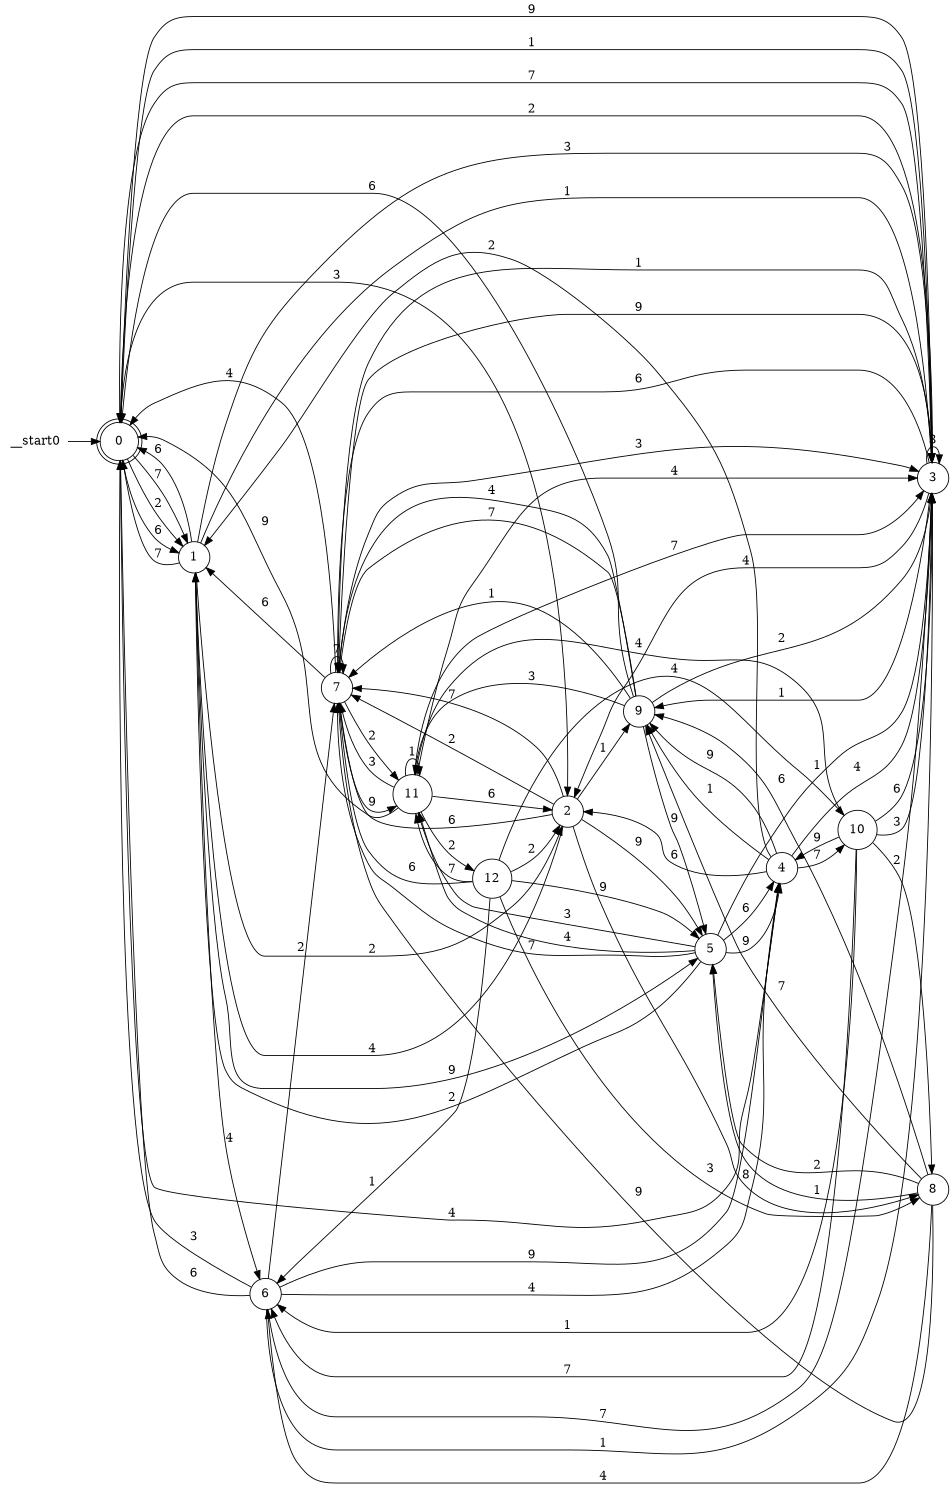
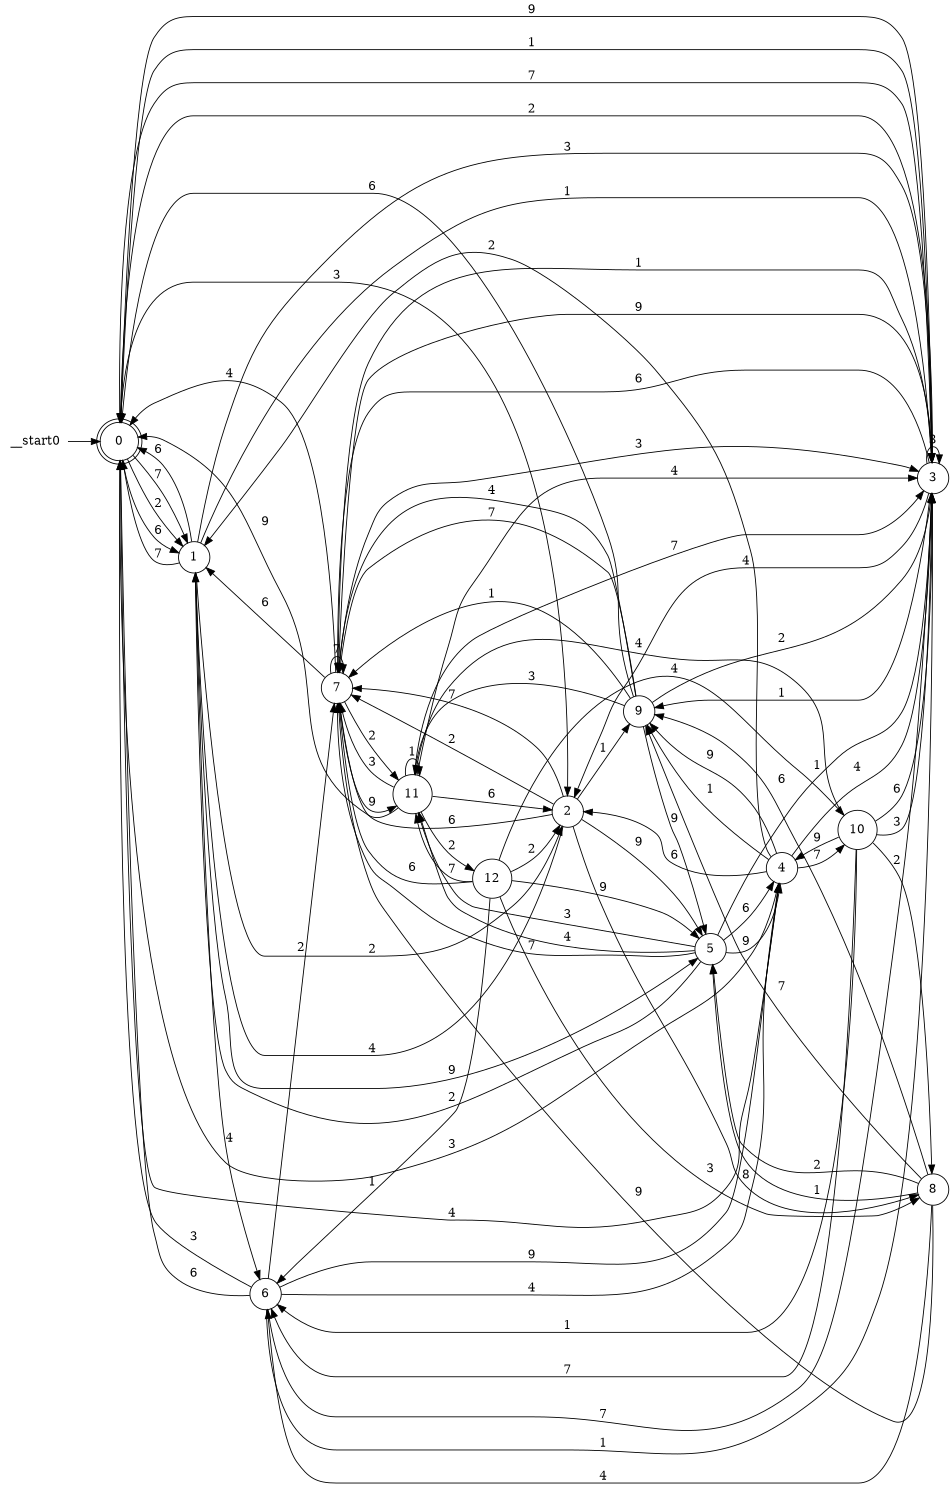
none -> (215, 1147)
